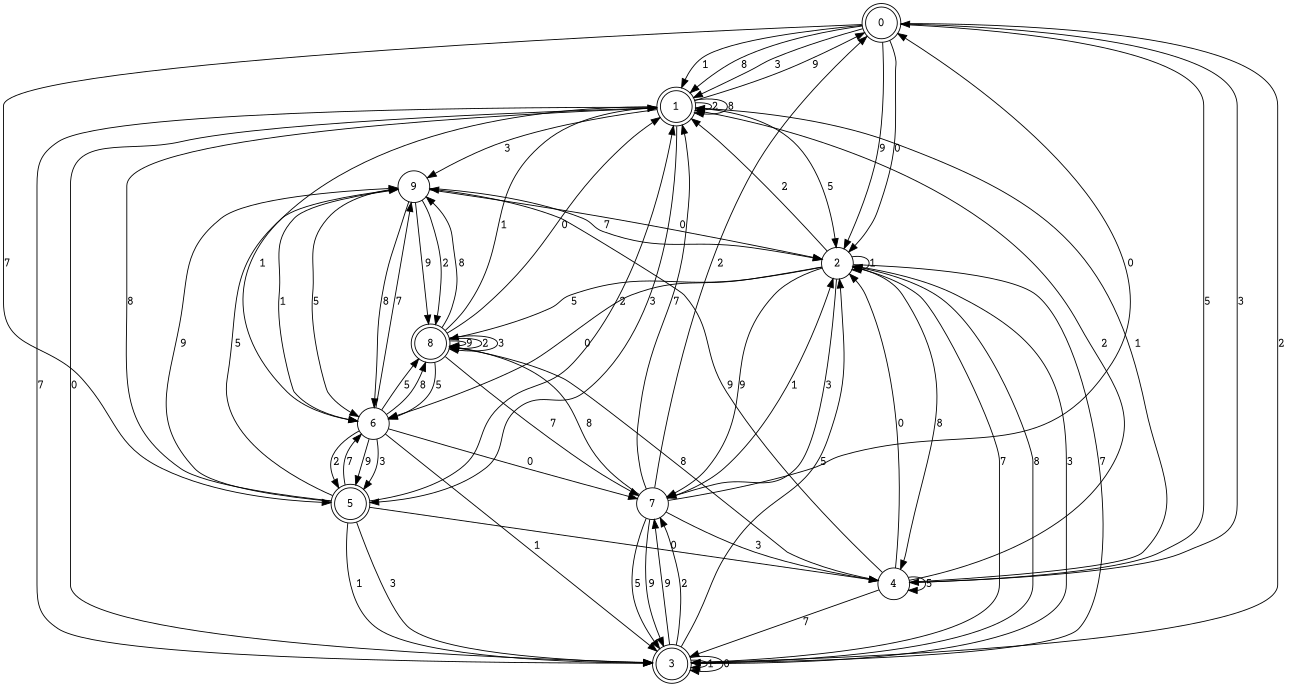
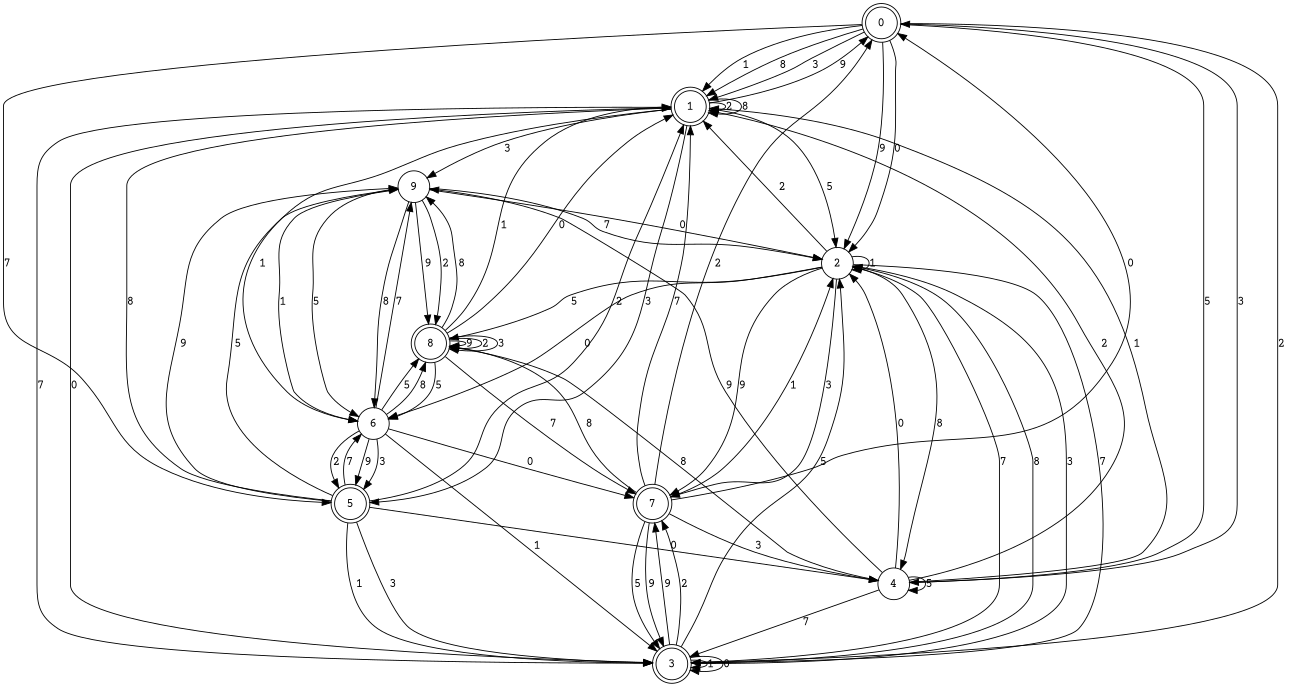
(652, 504) -> (652, 504)
